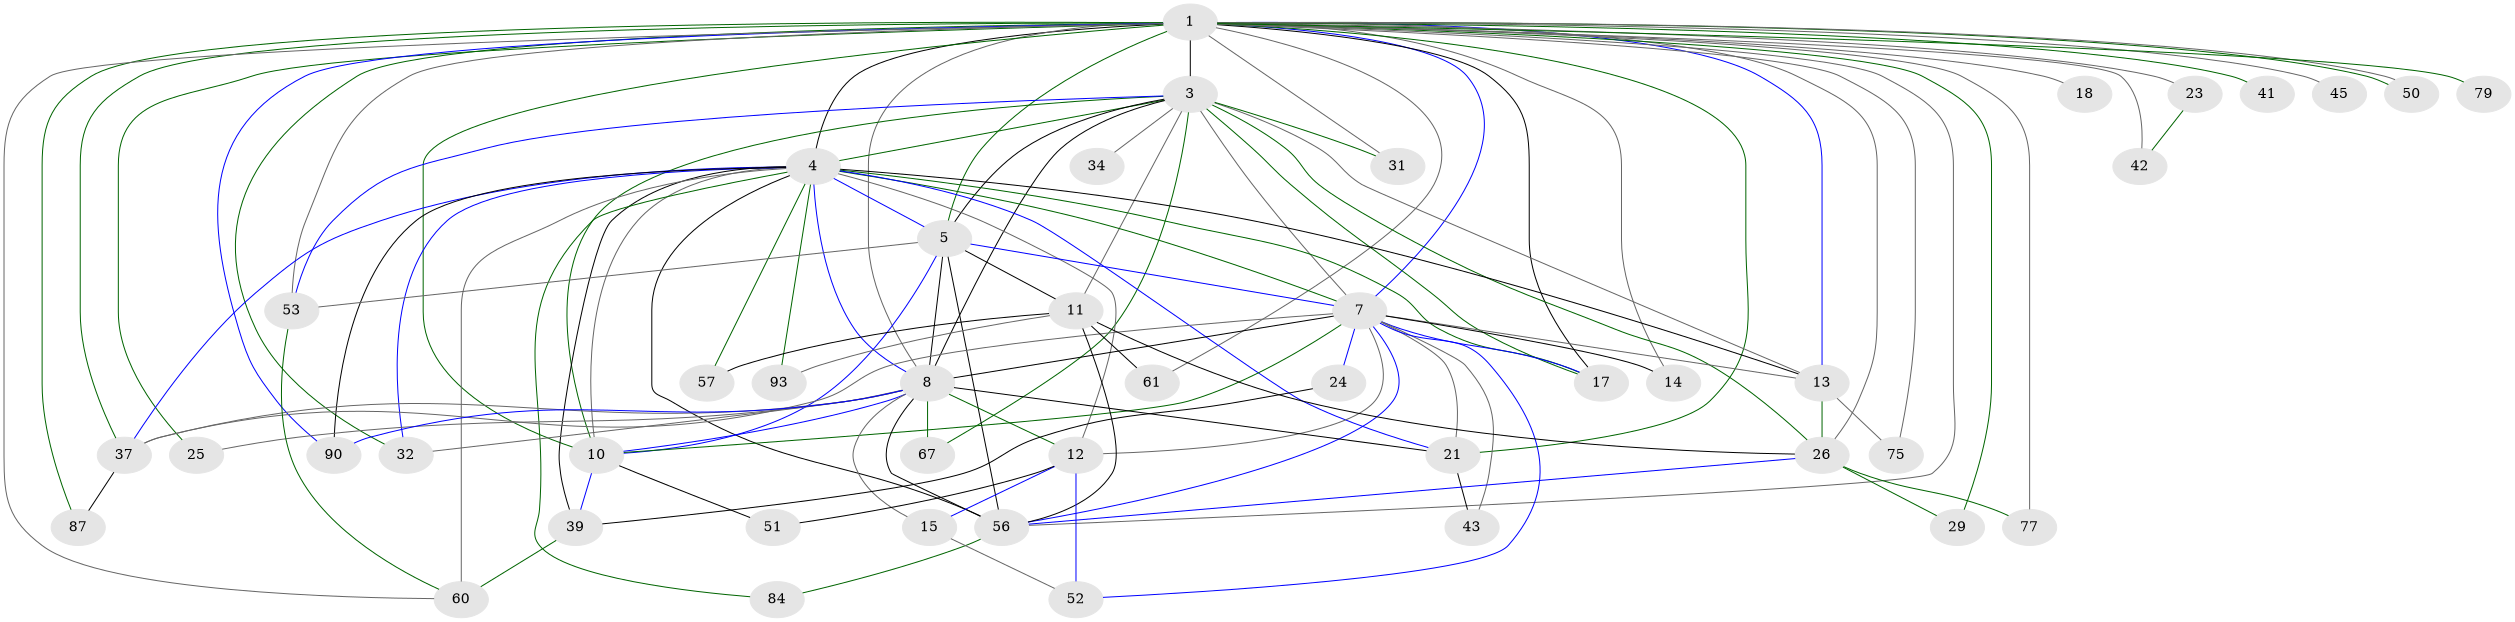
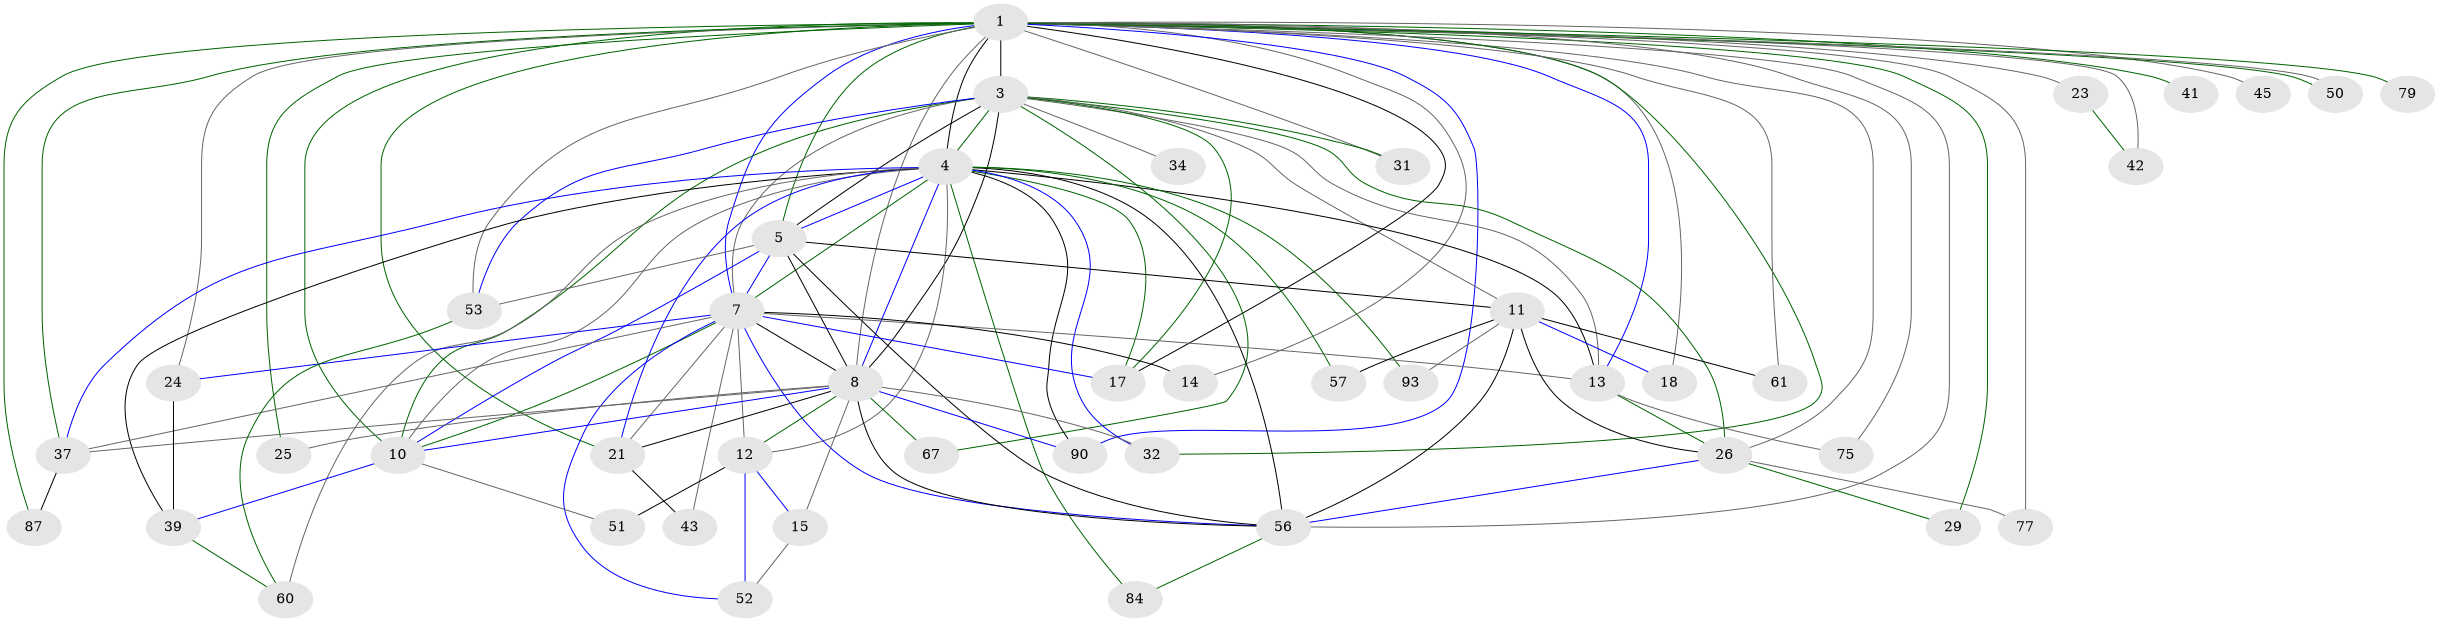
(107, 65) -> (277, 69)
none -> (1605, 352)
(1926, 491) -> (1878, 487)
(685, 492) -> (508, 491)
